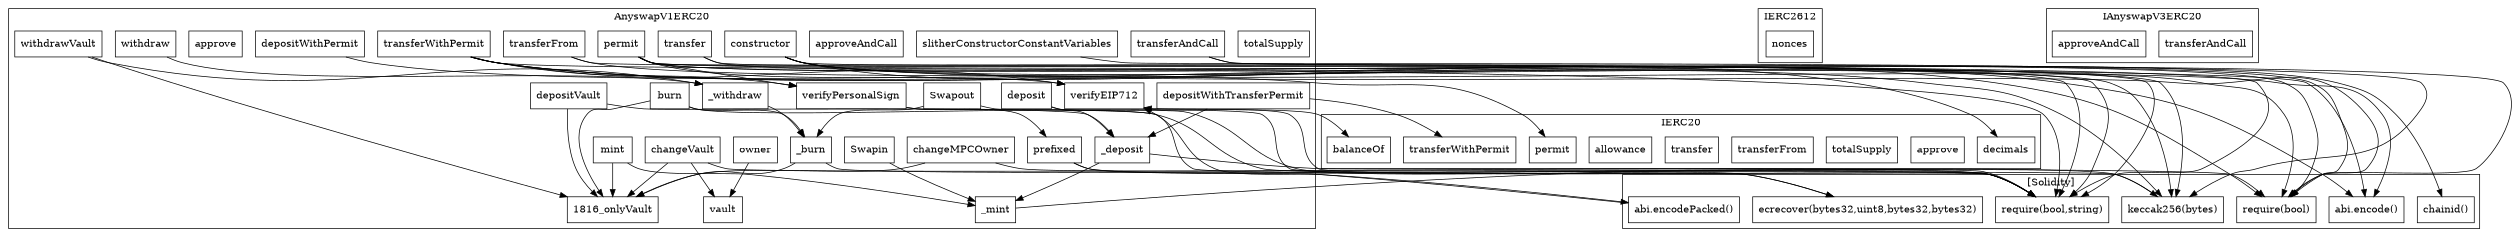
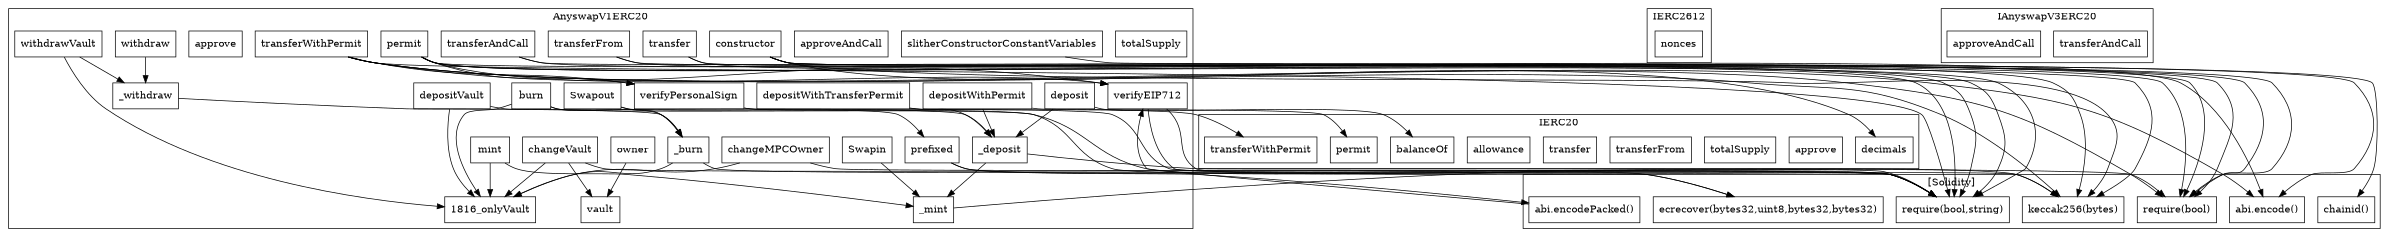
none -> (987, 120)
(1640, 174) -> (1592, 174)
